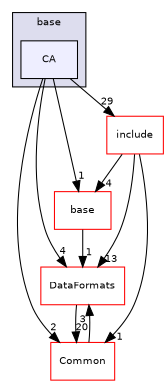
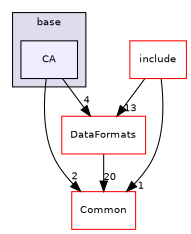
(88, 94) -> none
(83, 210) -> none
(90, 329) -> none
